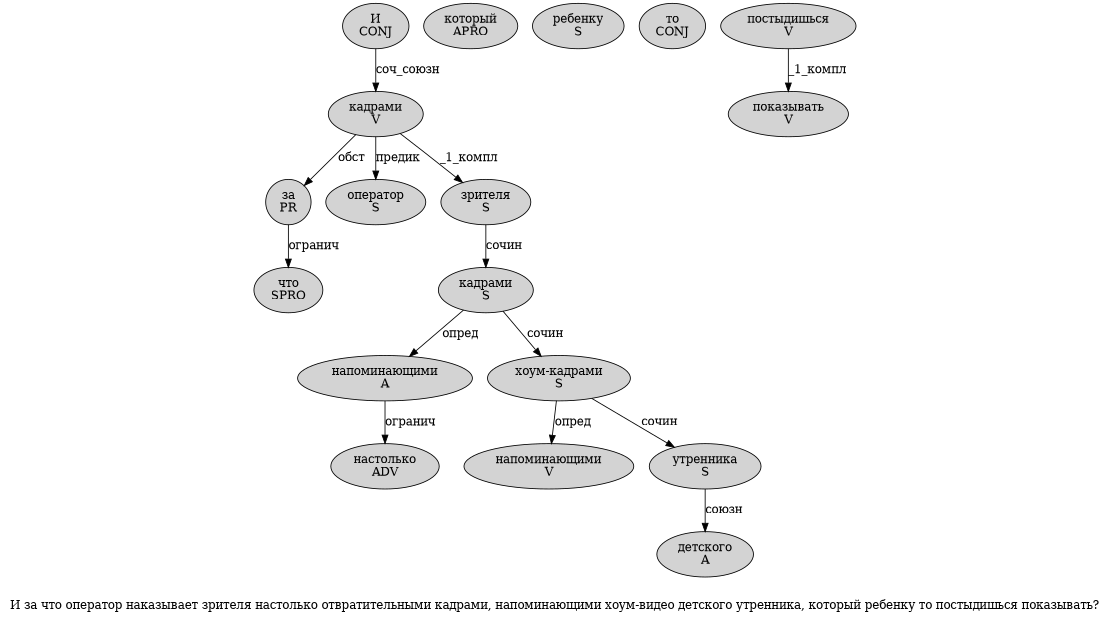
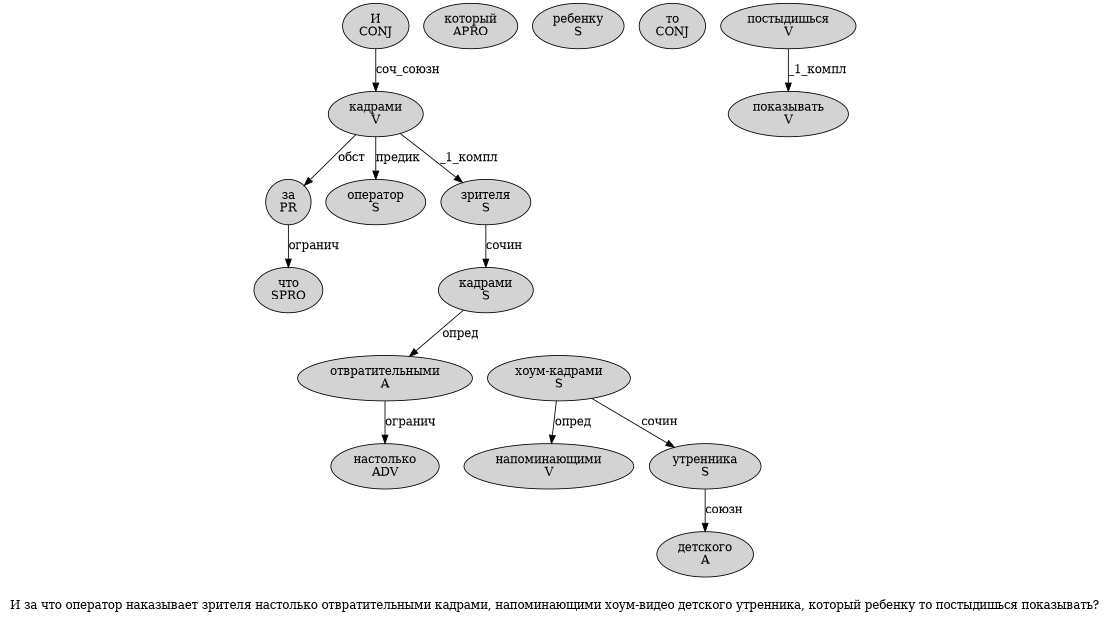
(519, 330) -> none
(385, 378) -> (385, 378)
